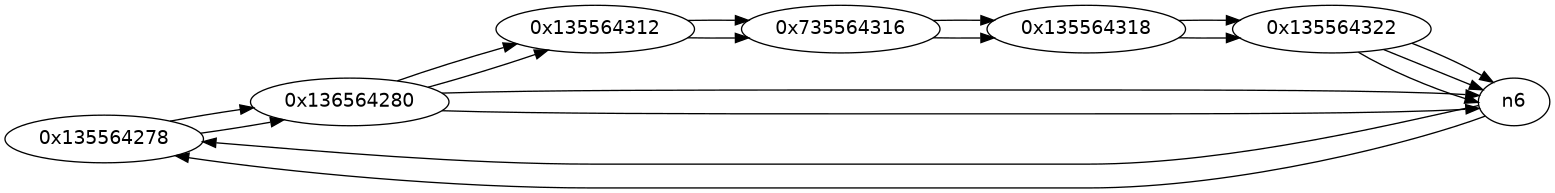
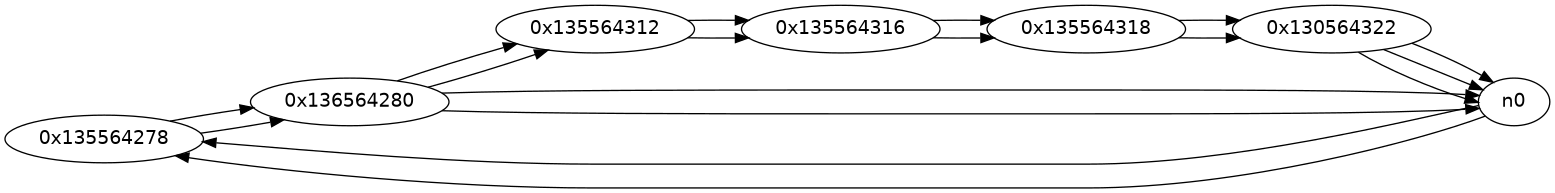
(841, 29) -> (841, 29)
(1332, 29) -> (1332, 29)
(1514, 102) -> (1514, 102)
